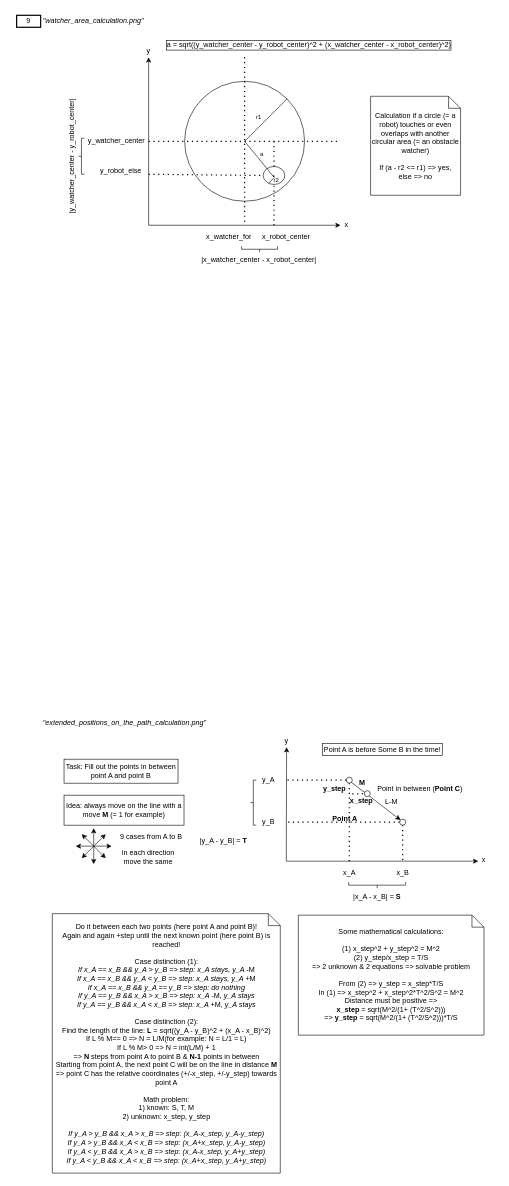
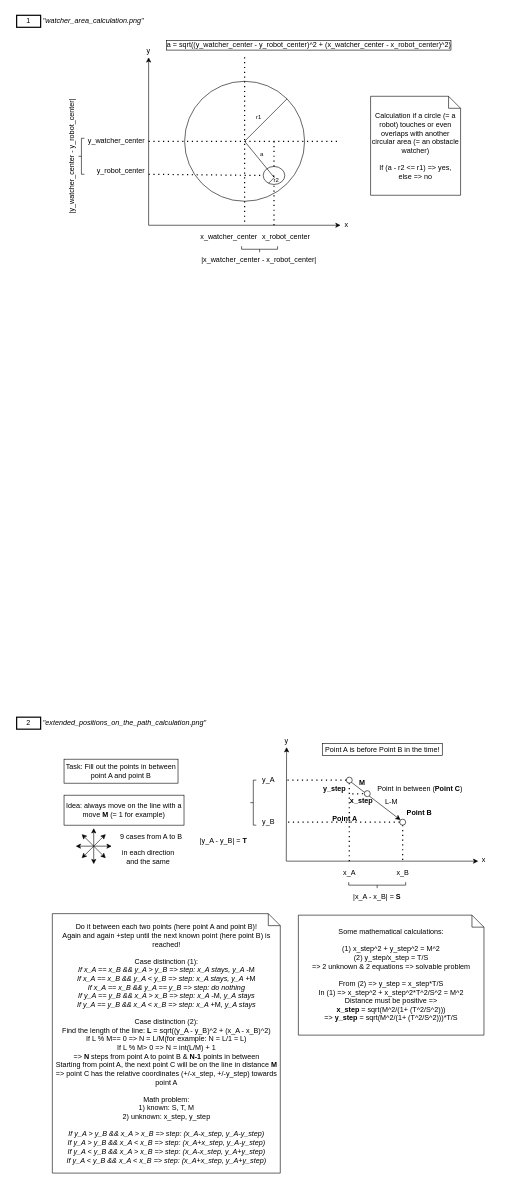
(29, 21) -> (29, 21)
(121, 171) -> (121, 171)
(229, 237) -> (229, 237)
none -> (29, 723)
(383, 750) -> (383, 750)
none -> (419, 813)
(148, 857) -> (148, 857)
